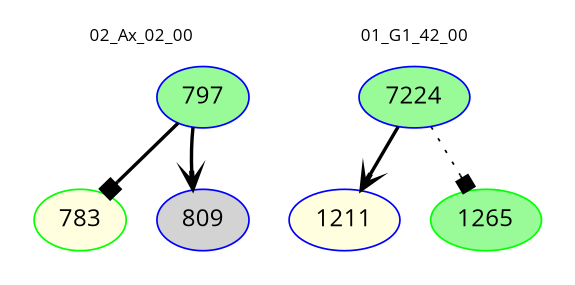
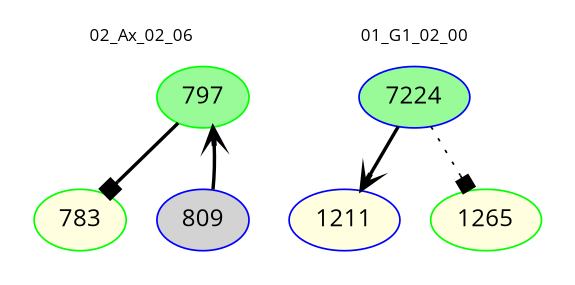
(142, 37) -> (142, 37)
(415, 37) -> (415, 37)
(203, 97) -> (203, 97)
(192, 150) -> (214, 167)
(486, 220) -> (486, 220)
